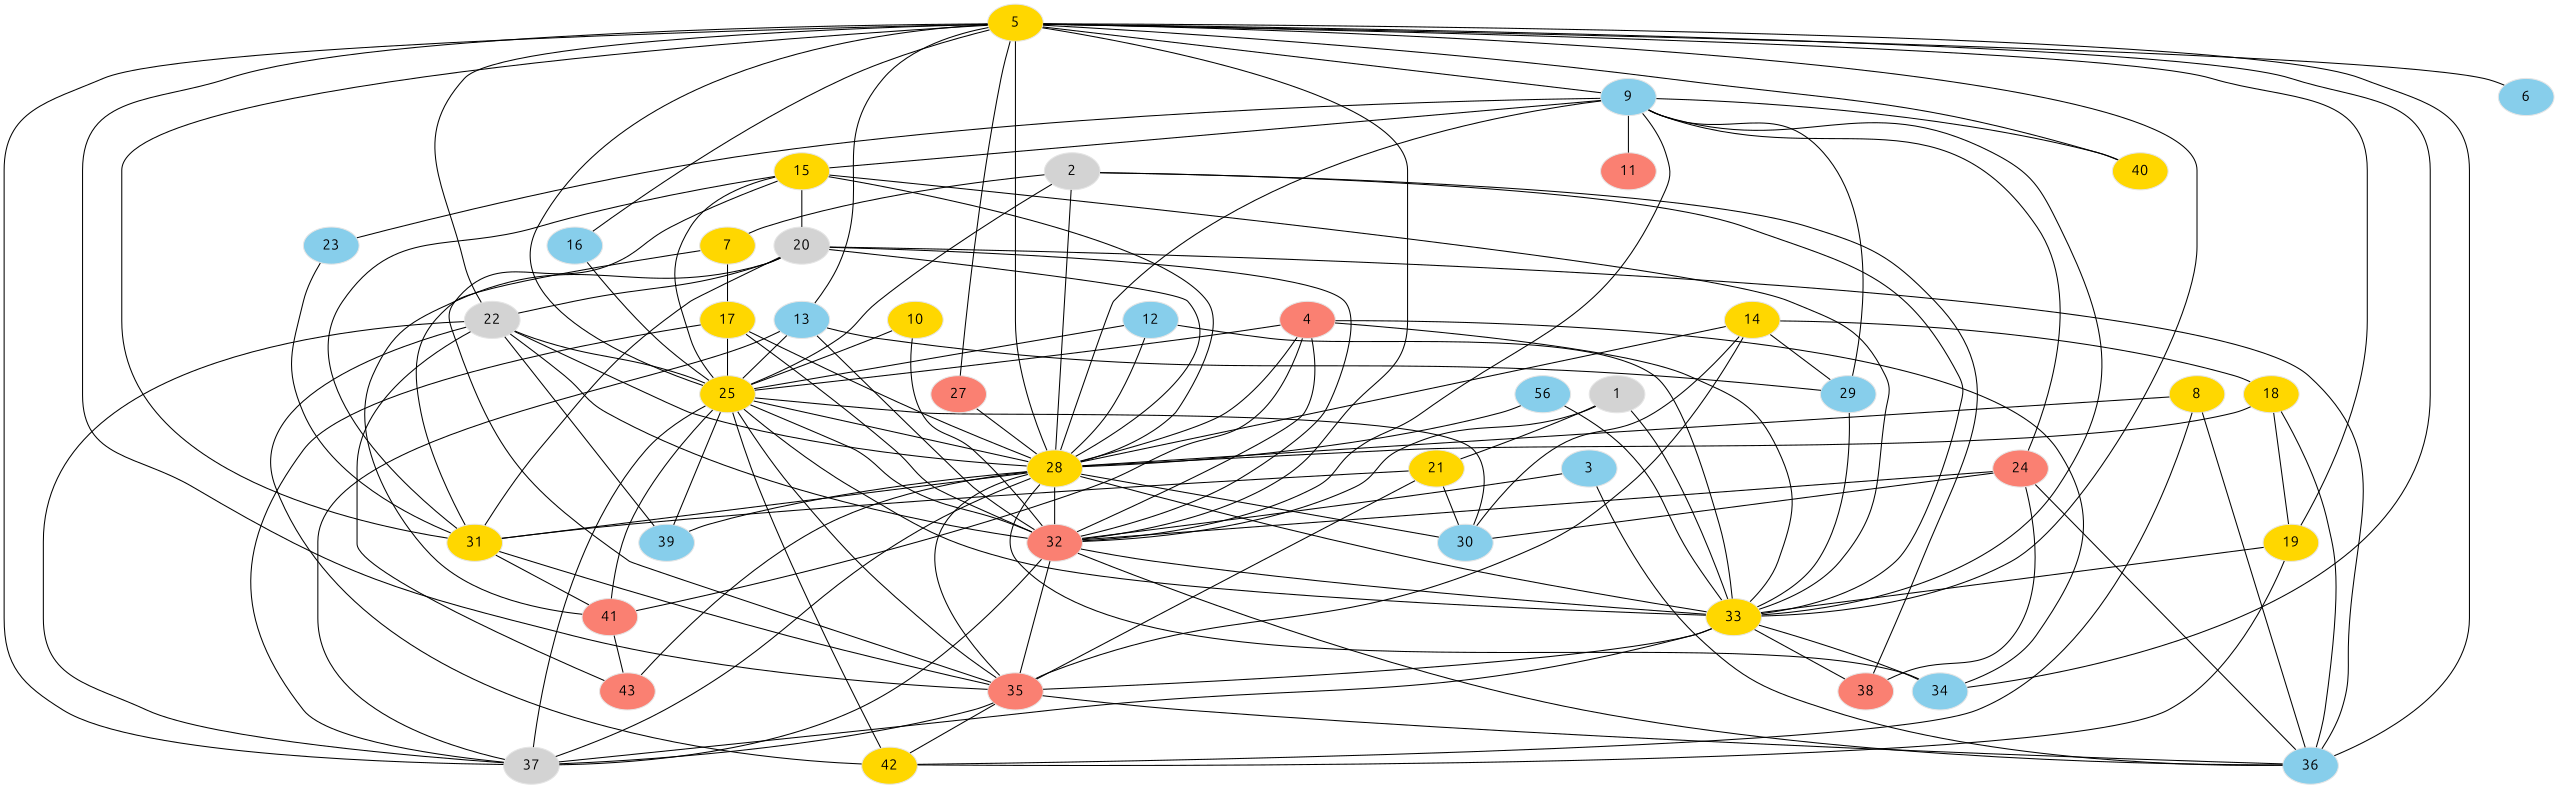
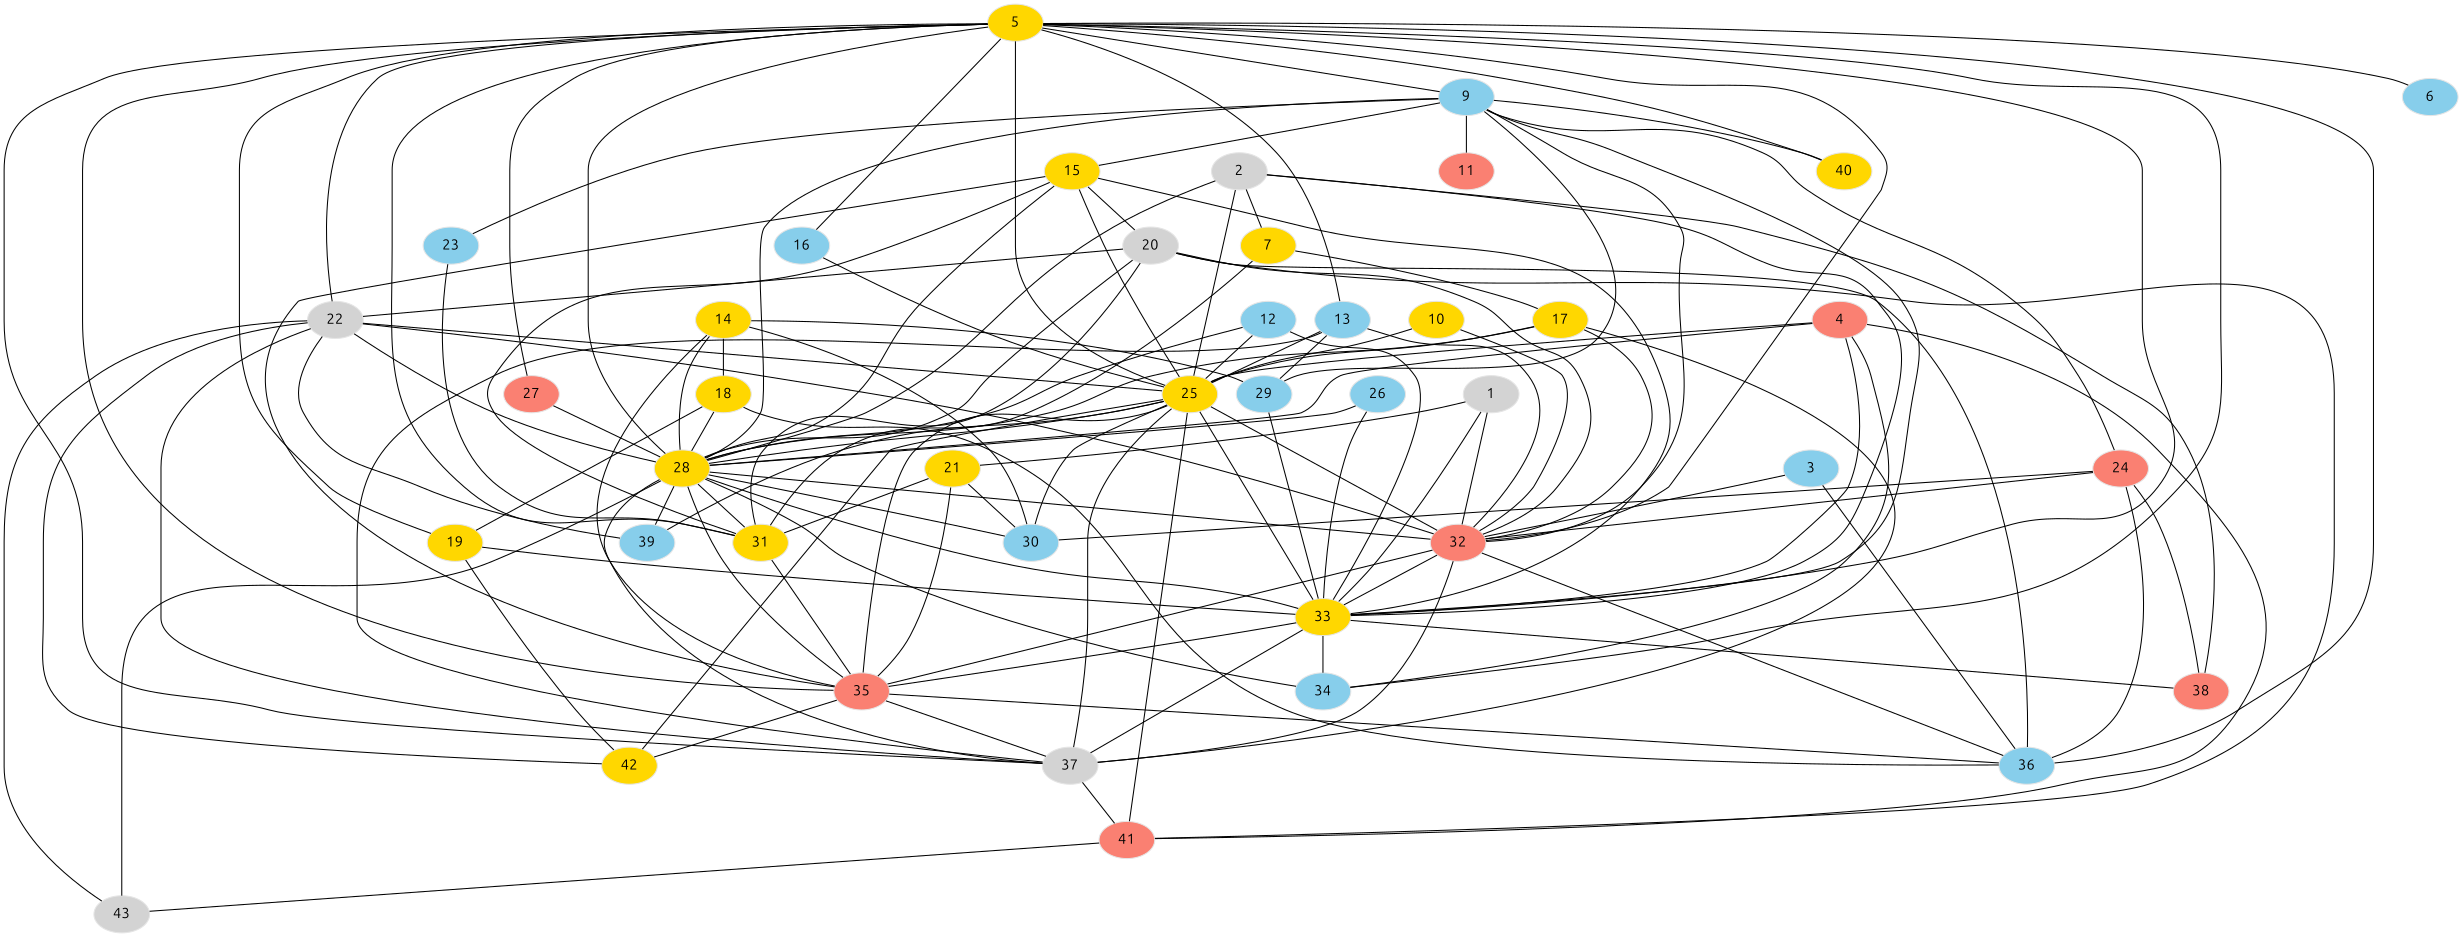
(1543, 394) -> (1378, 394)
(2197, 394) -> none
(1213, 468) -> none
(542, 580) -> (1099, 803)
(627, 691) -> (122, 914)
